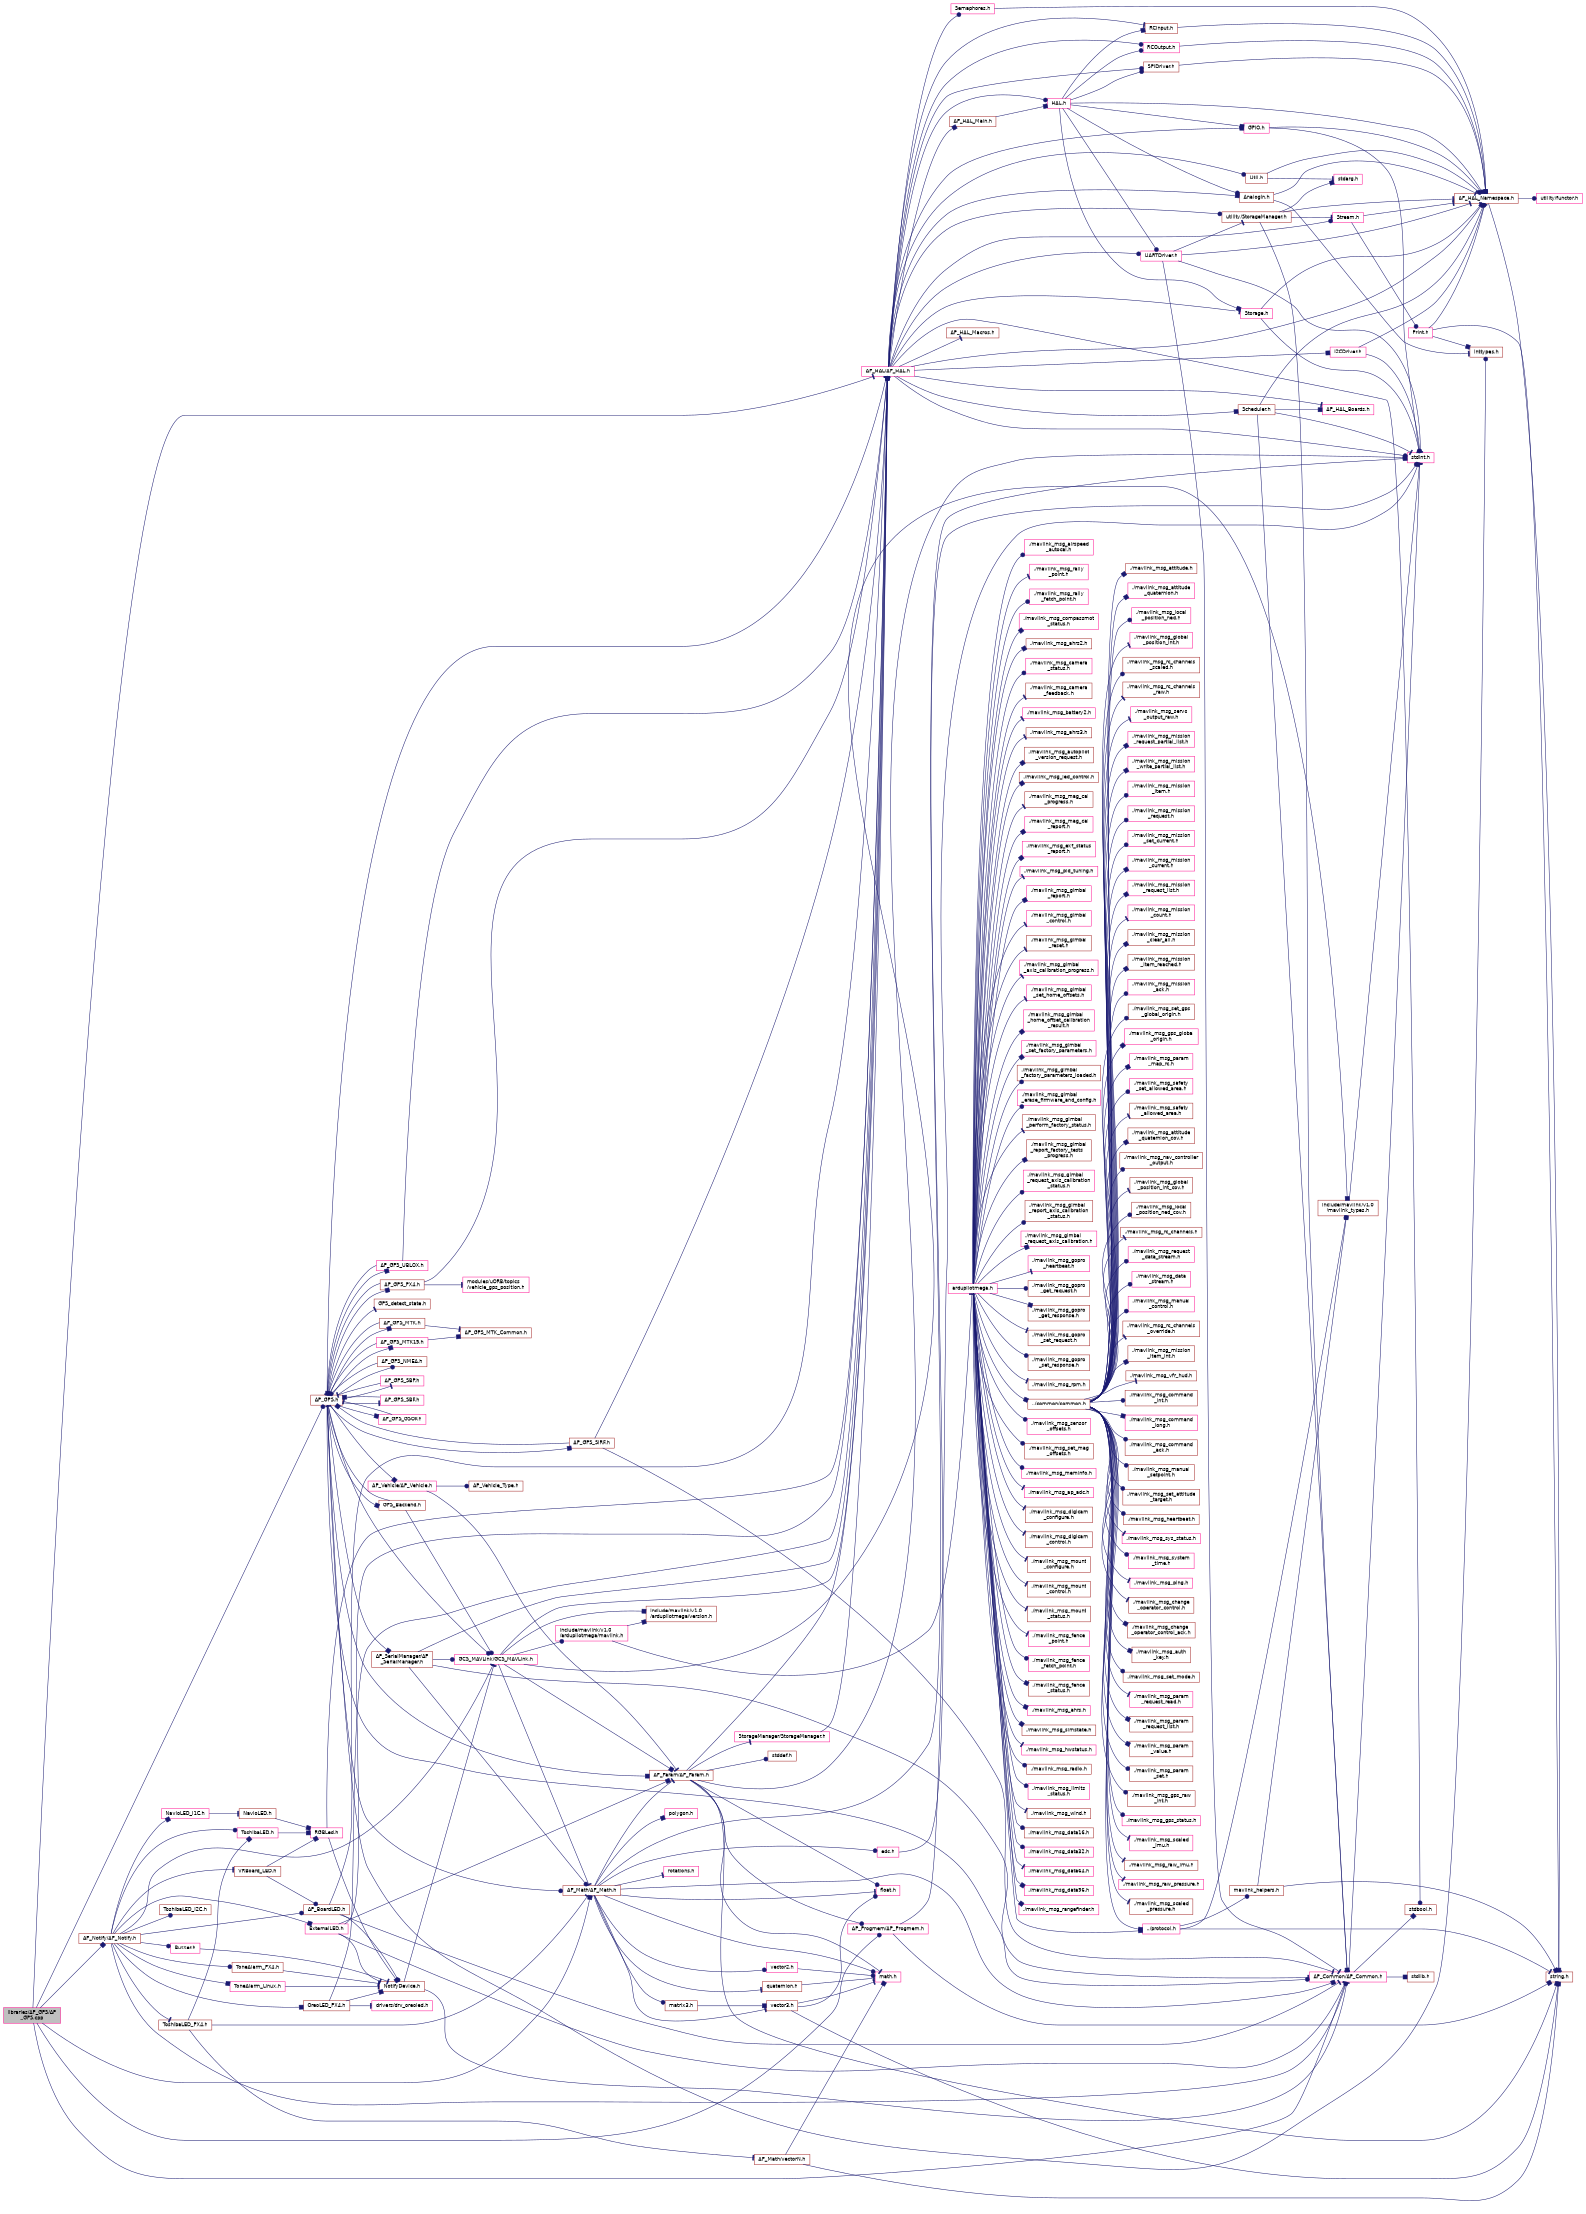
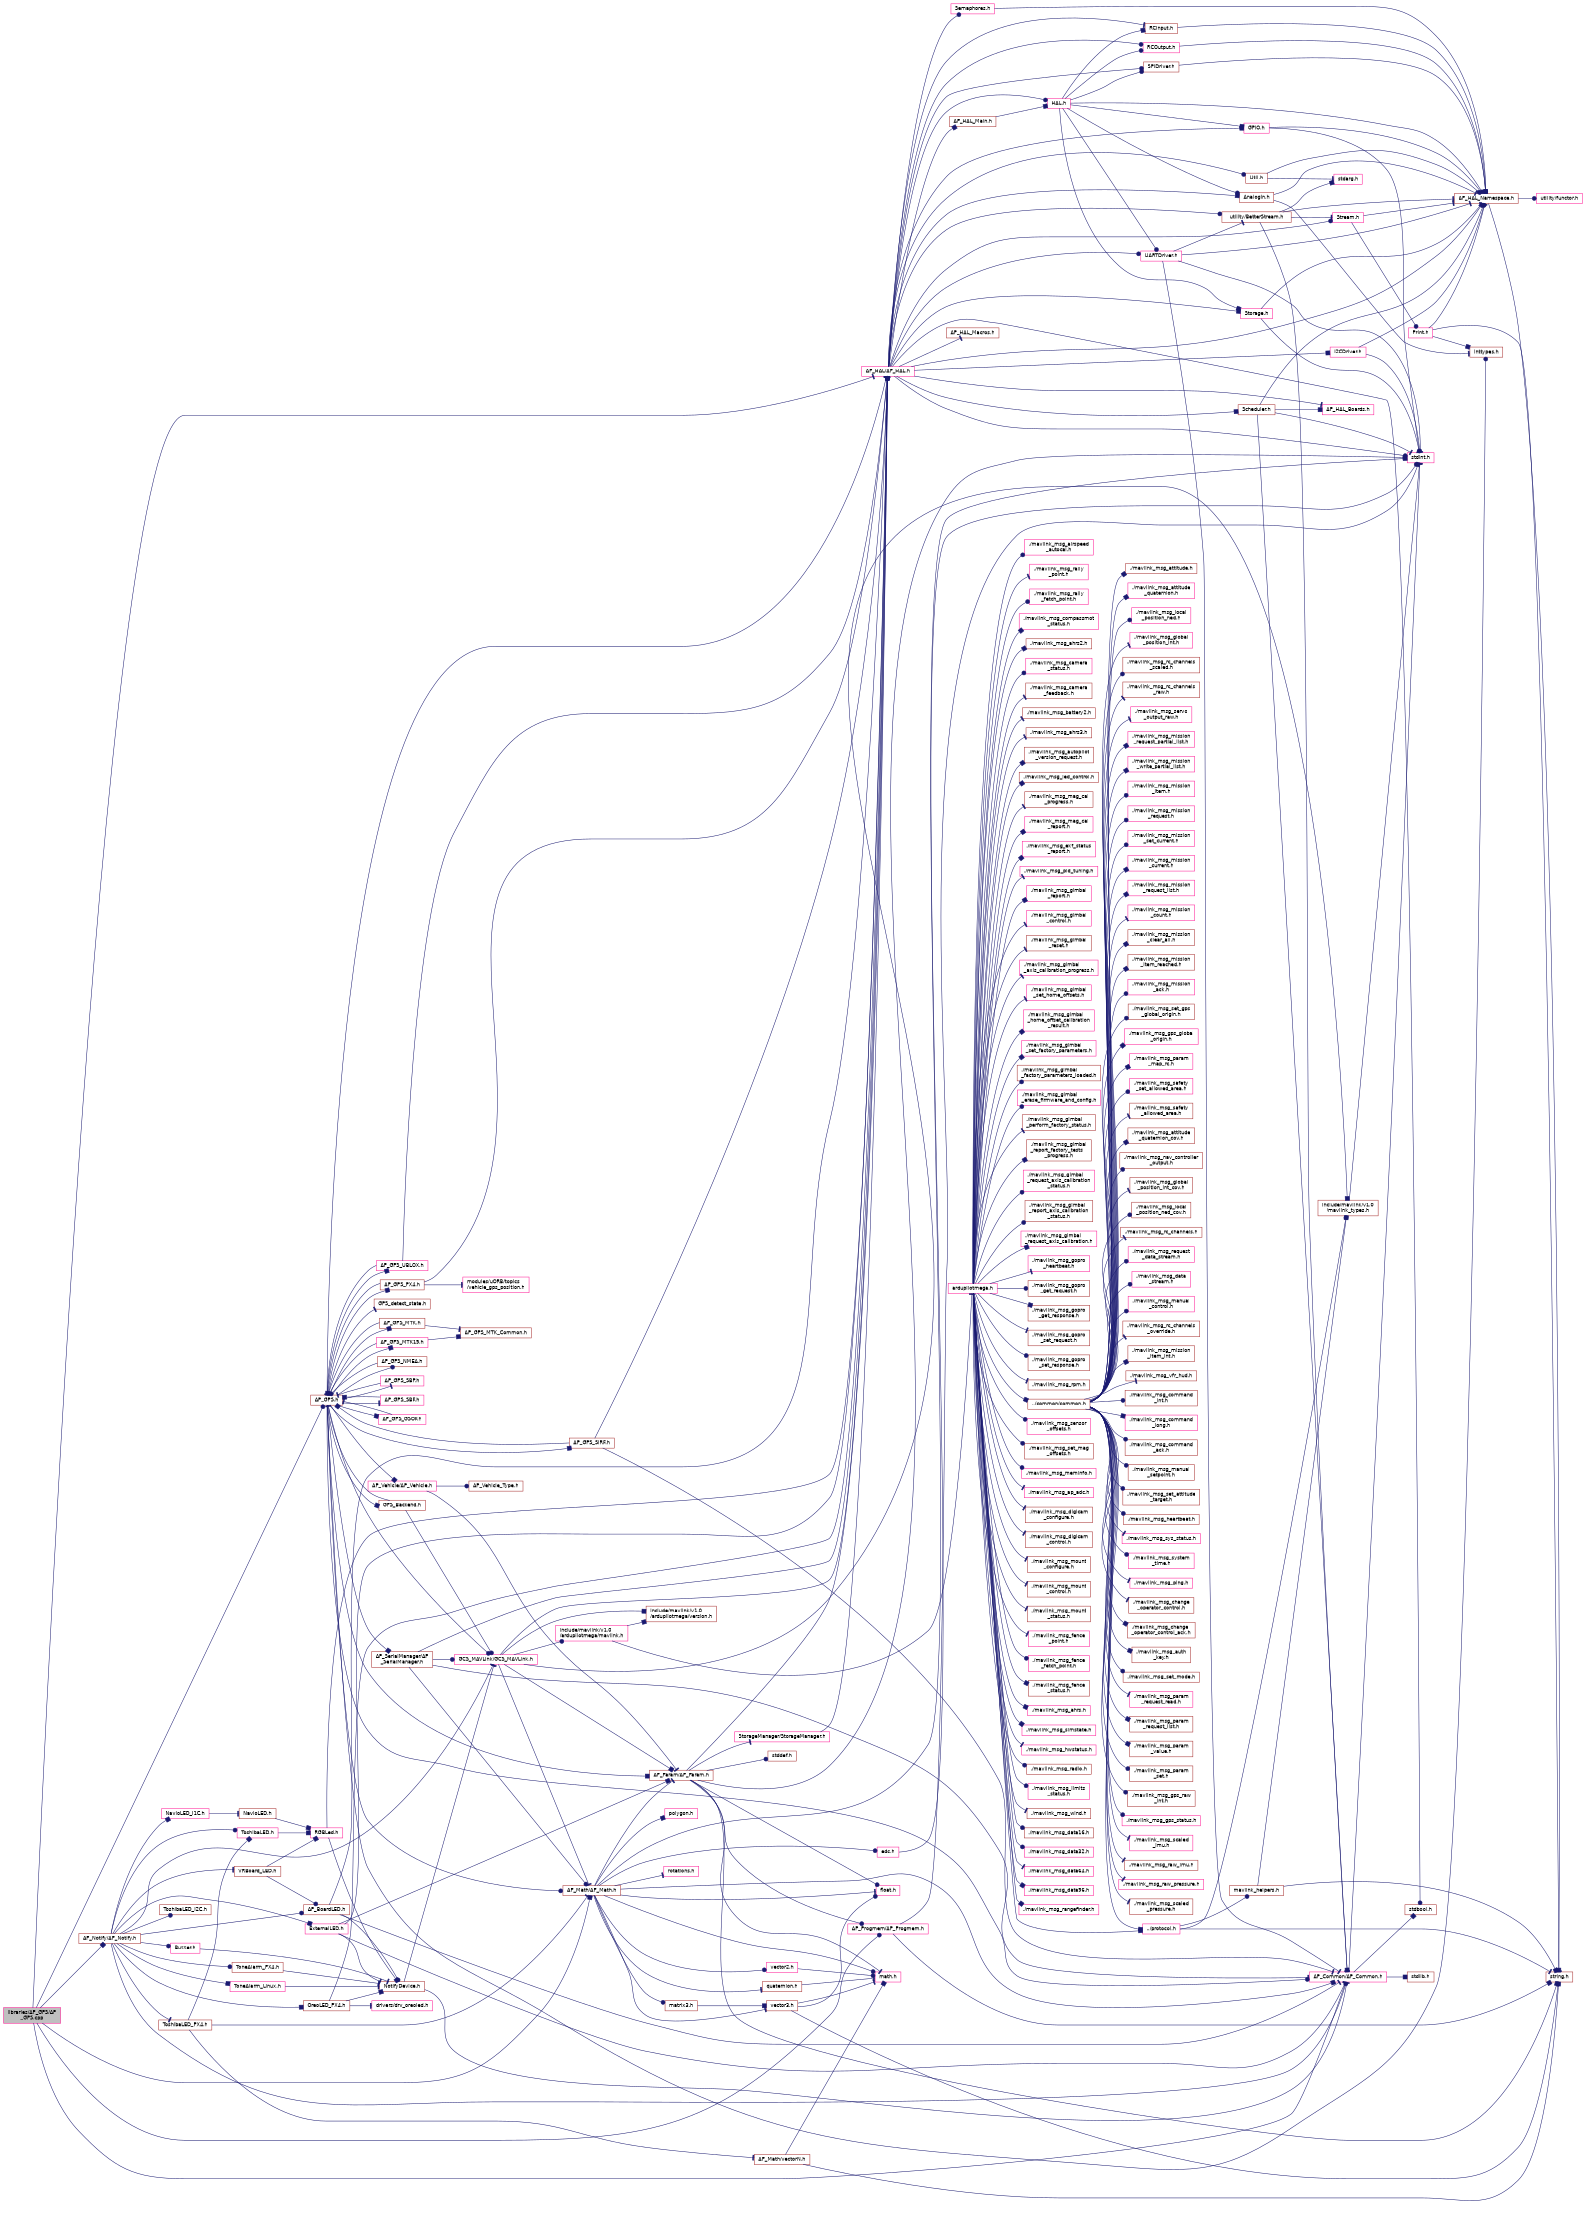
(1257, 217) -> (1257, 217)
(1049, 296) -> (1049, 296)
(1059, 713) -> (1059, 713)
(1059, 1730) -> (1059, 1730)
